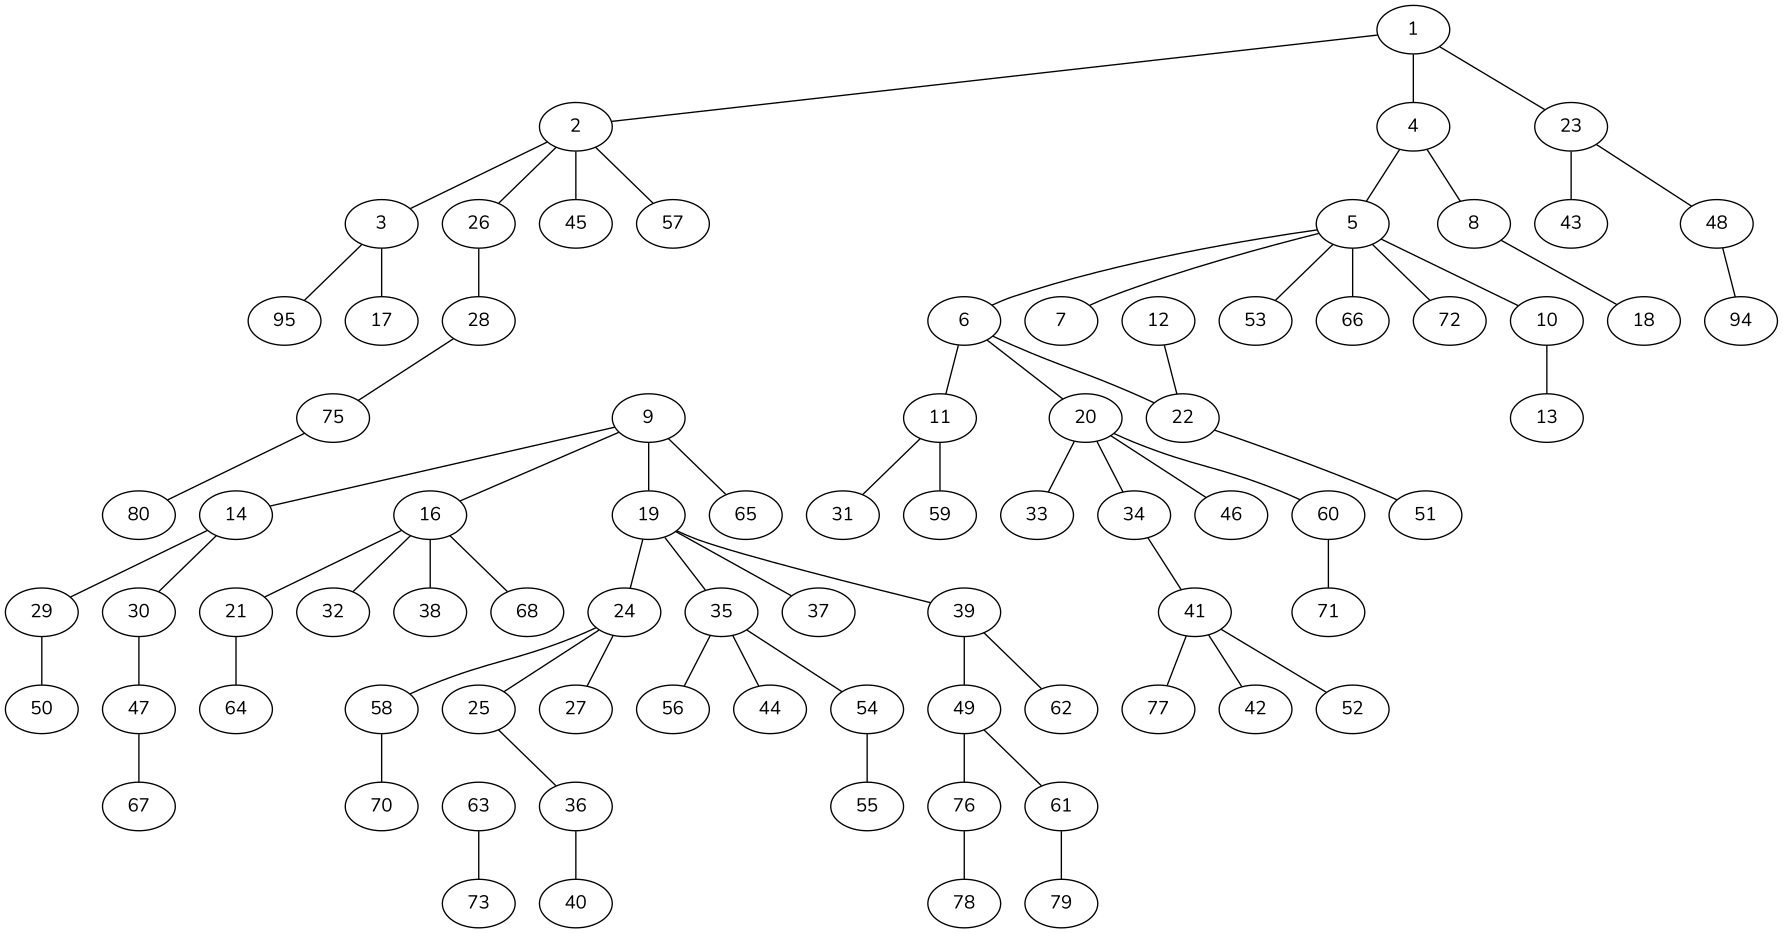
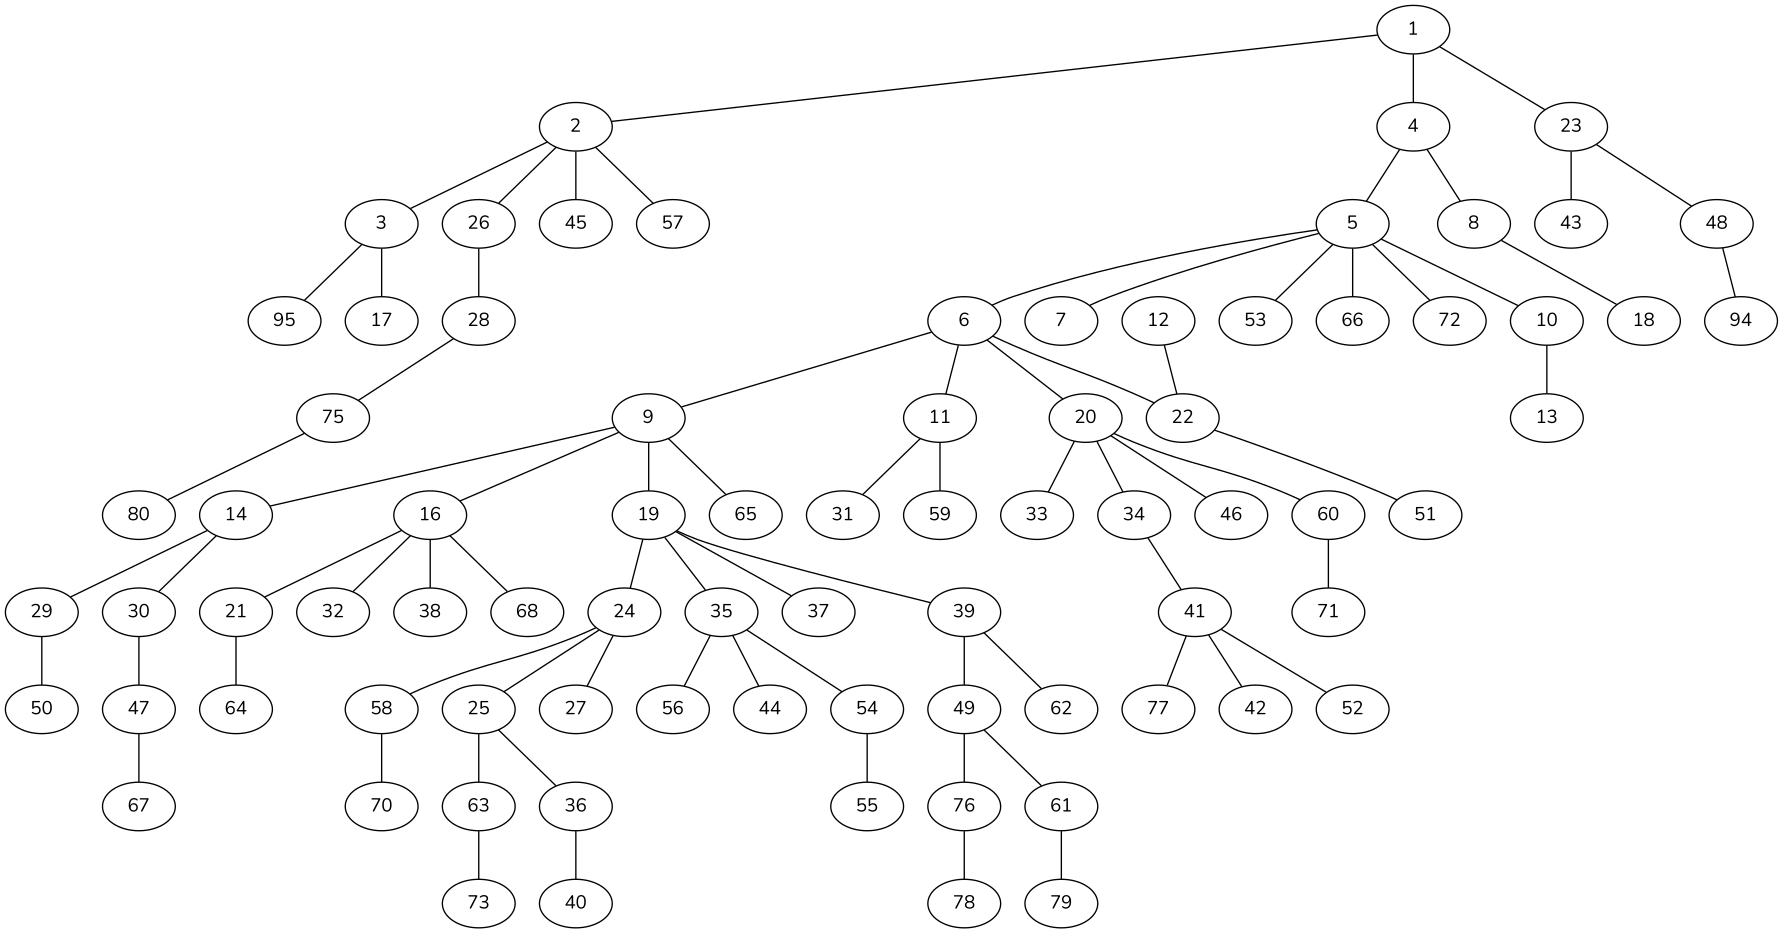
none -> (807, 369)
none -> (479, 758)
